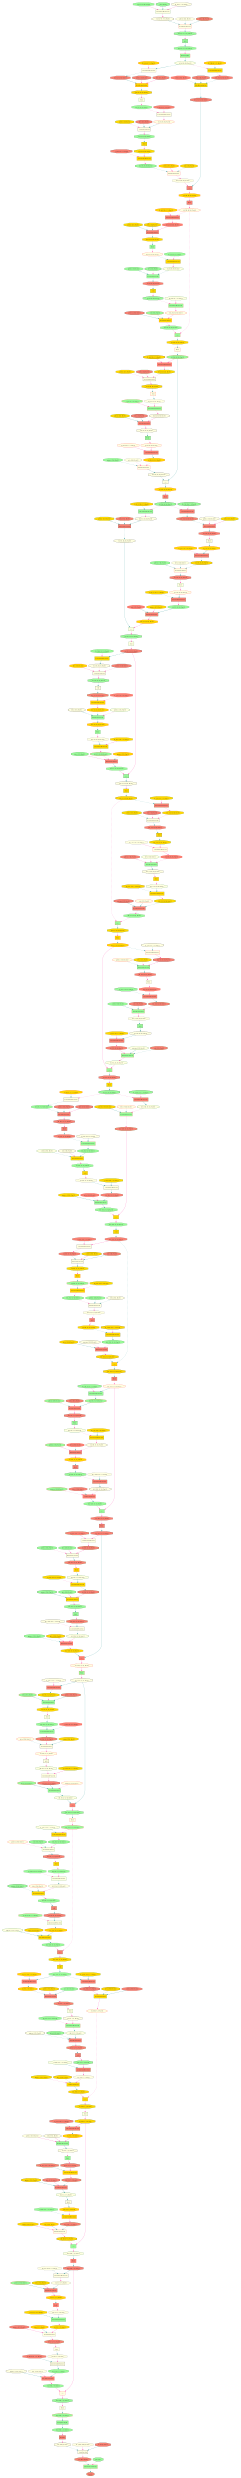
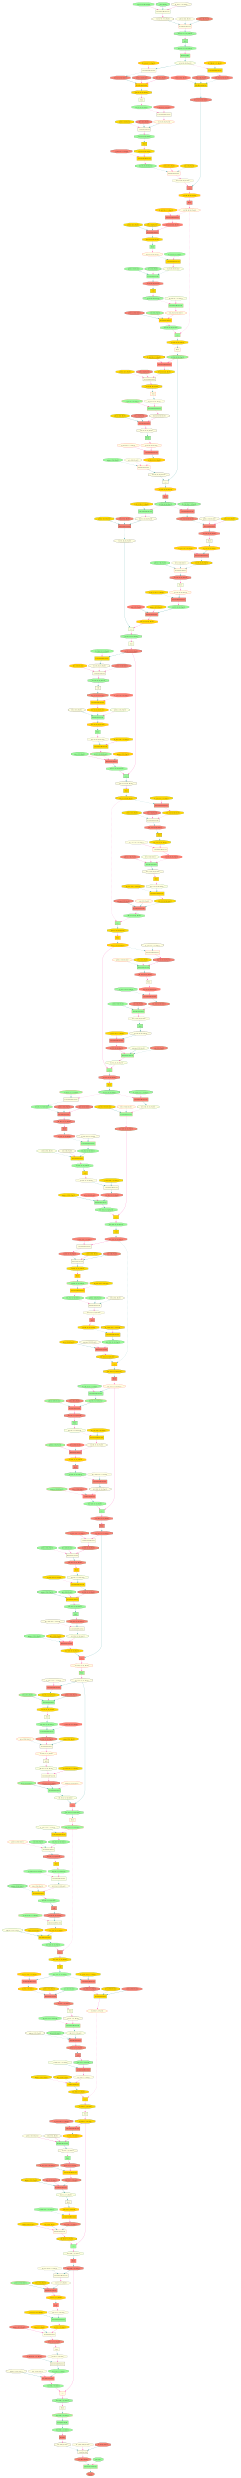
(71, 1092) -> (71, 1092)
